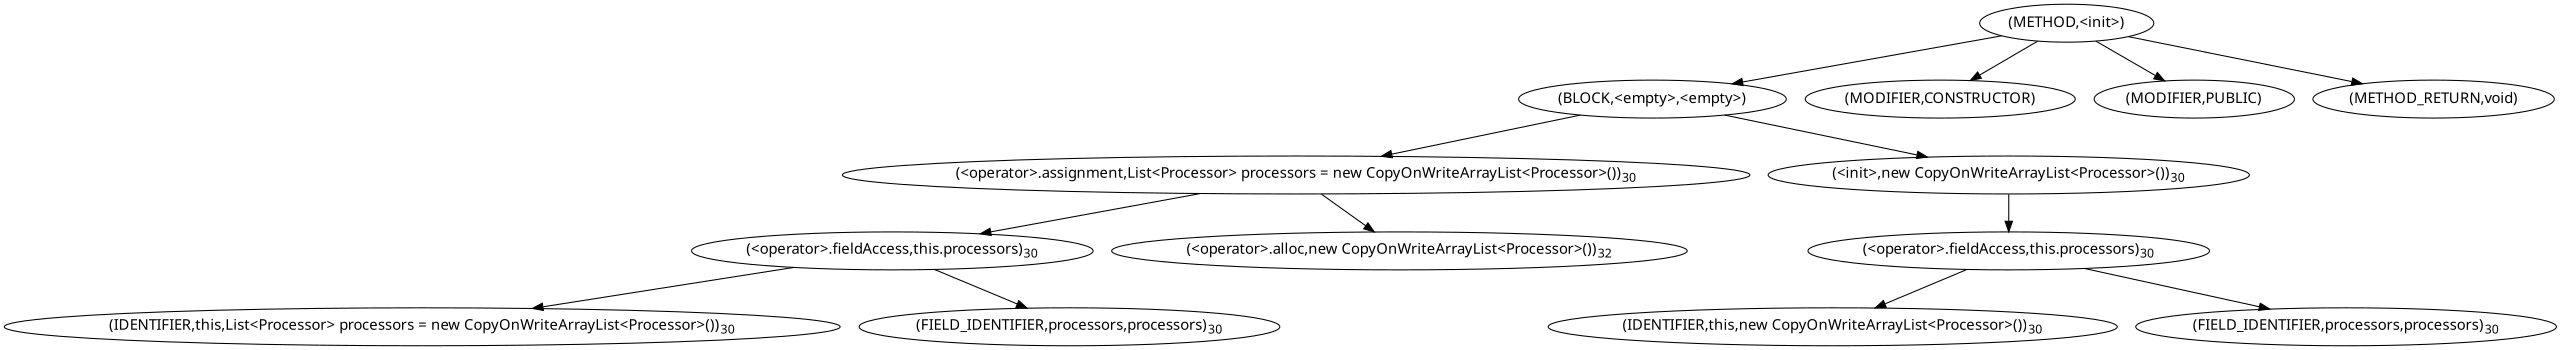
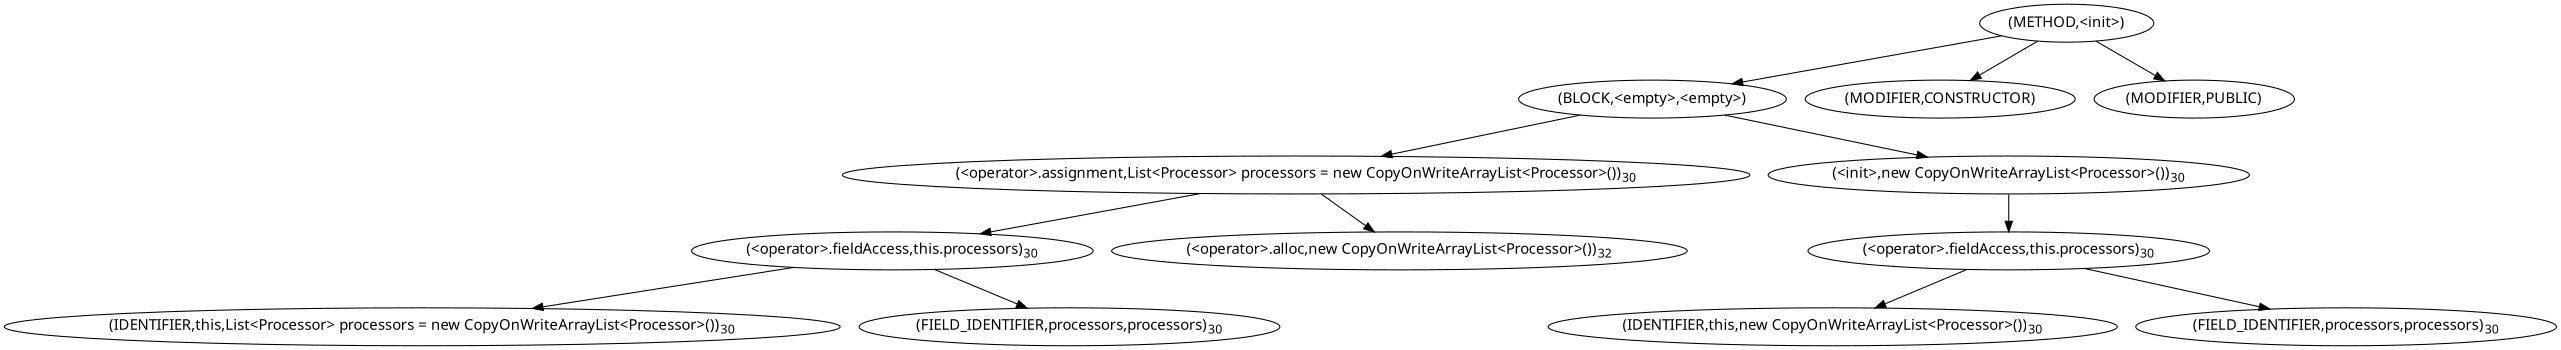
(2434, 99) -> none
